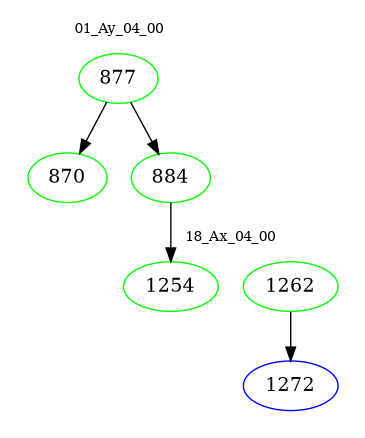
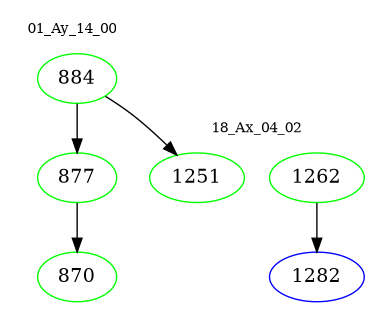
(119, 30) -> (72, 30)
(141, 122) -> (77, 121)
(231, 238) -> (257, 129)
(171, 287) -> (197, 178)
(291, 386) -> (317, 277)
